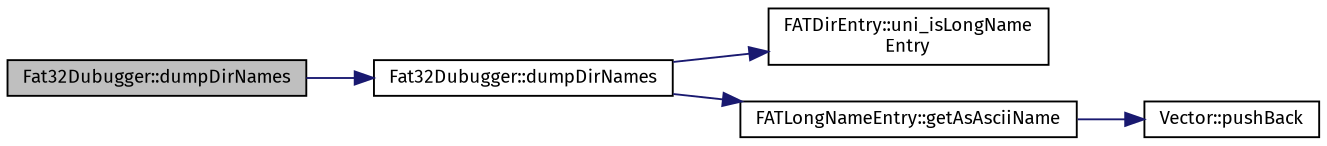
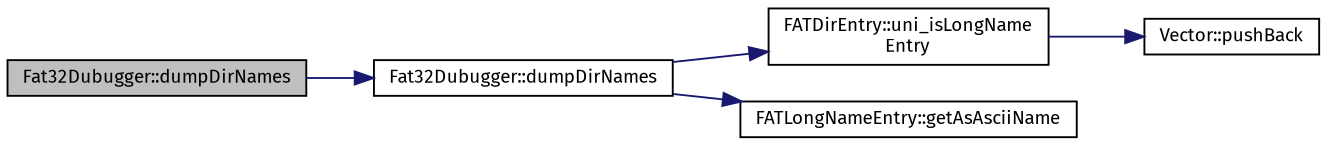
(1101, 119) -> (1087, 37)
